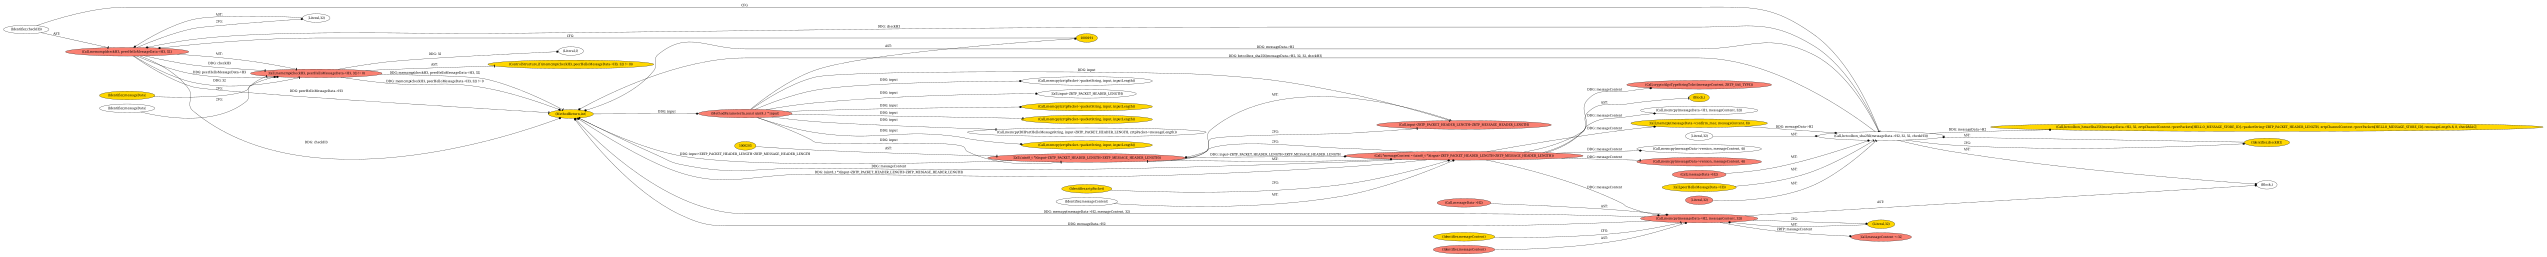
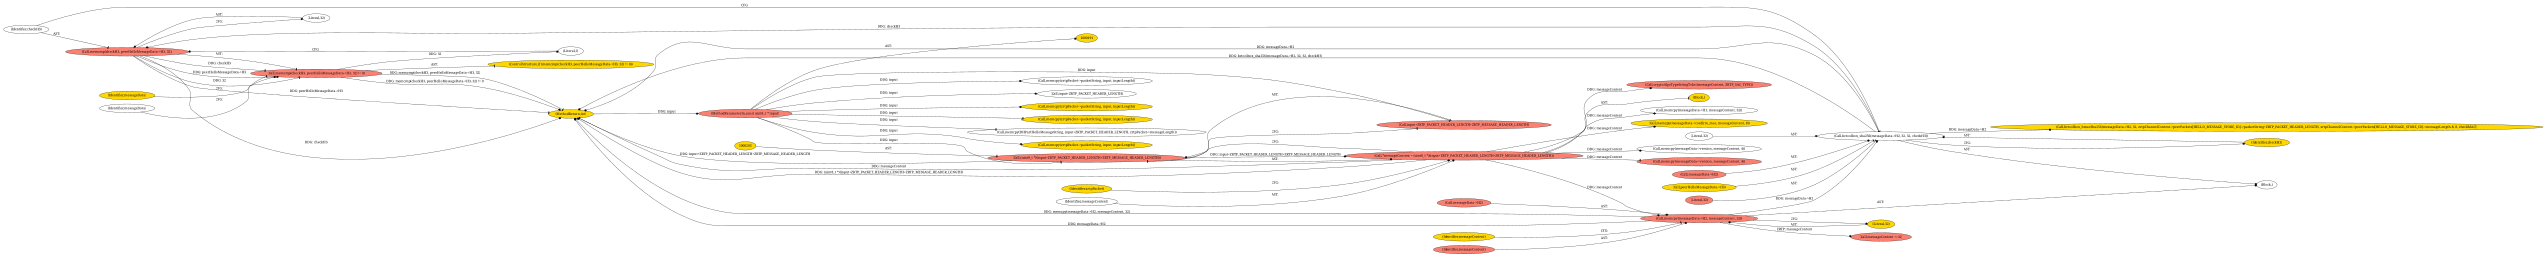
(618, 38) -> (374, 51)
(900, 97) -> (900, 97)
(1789, 130) -> (1813, 200)
